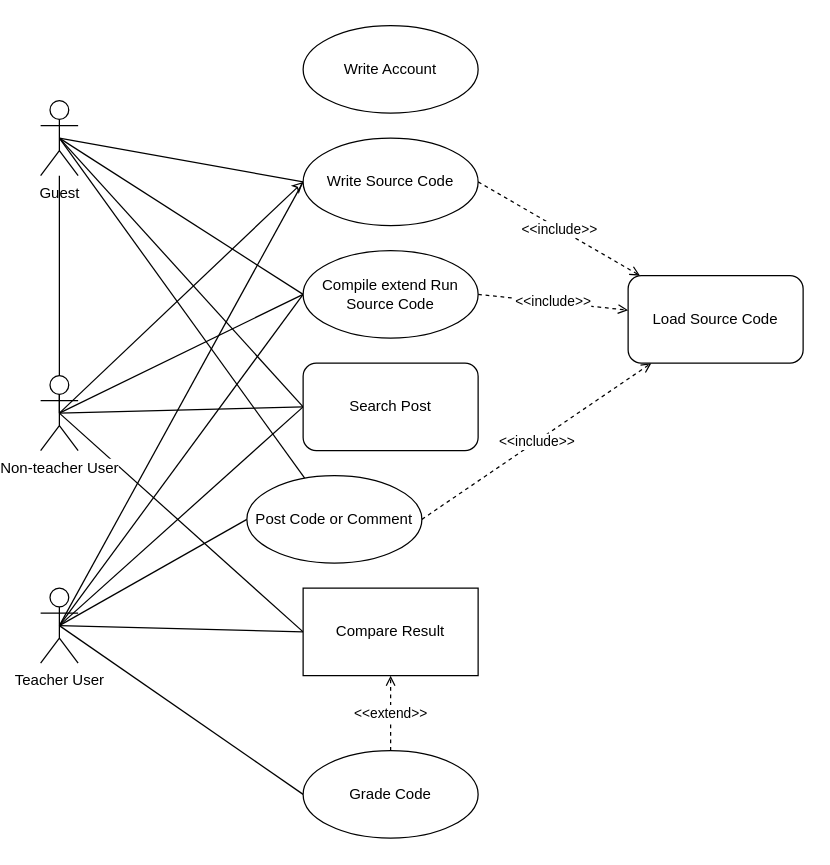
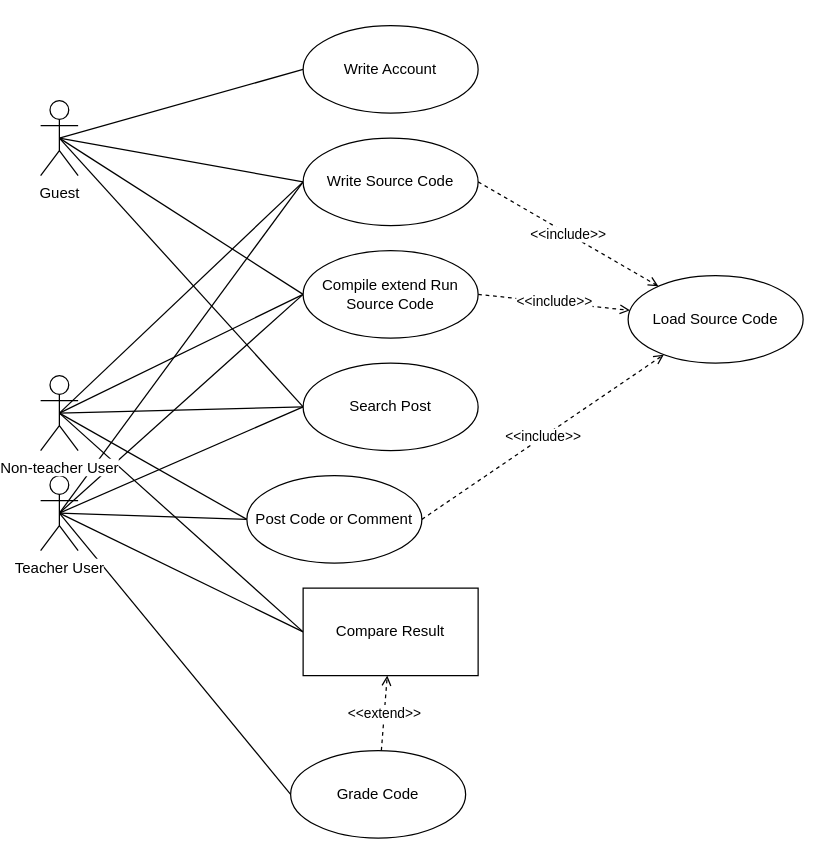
(288, 196) -> (288, 196)
(59, 276) -> (157, 468)
(187, 315) -> (188, 102)
(716, 319) -> (716, 319)
(391, 407) -> (391, 407)
(59, 626) -> (59, 513)
(391, 794) -> (378, 794)
